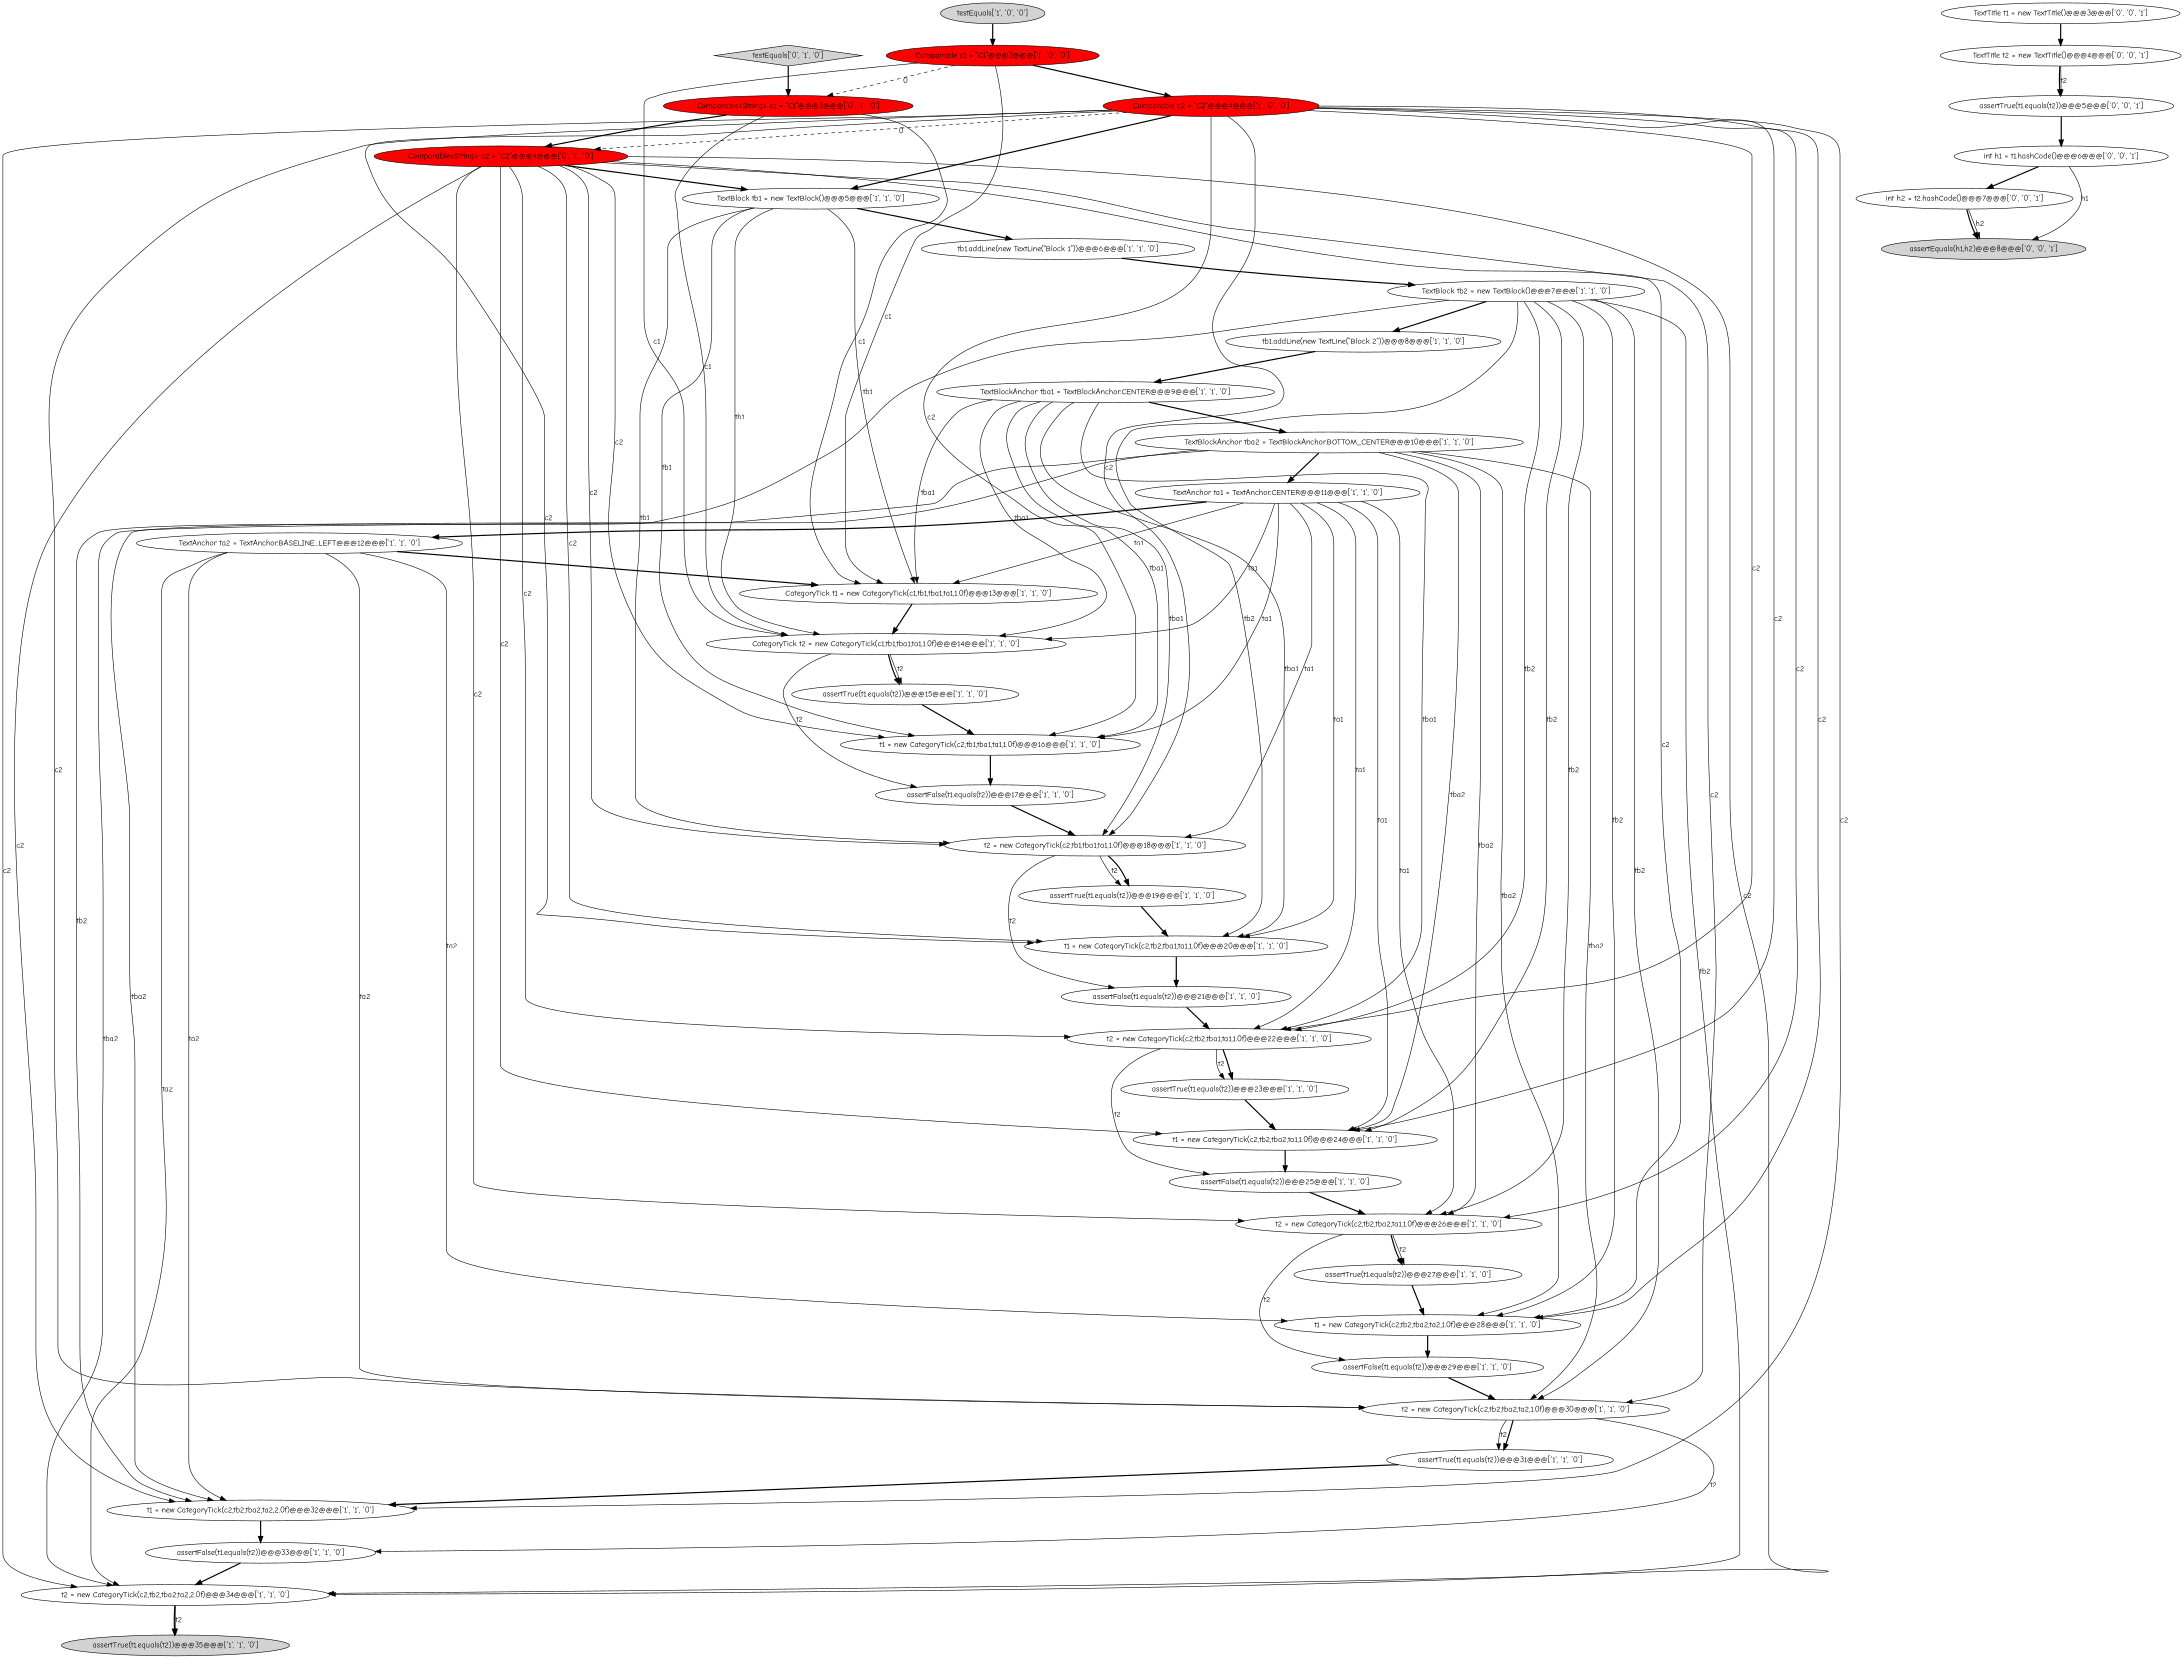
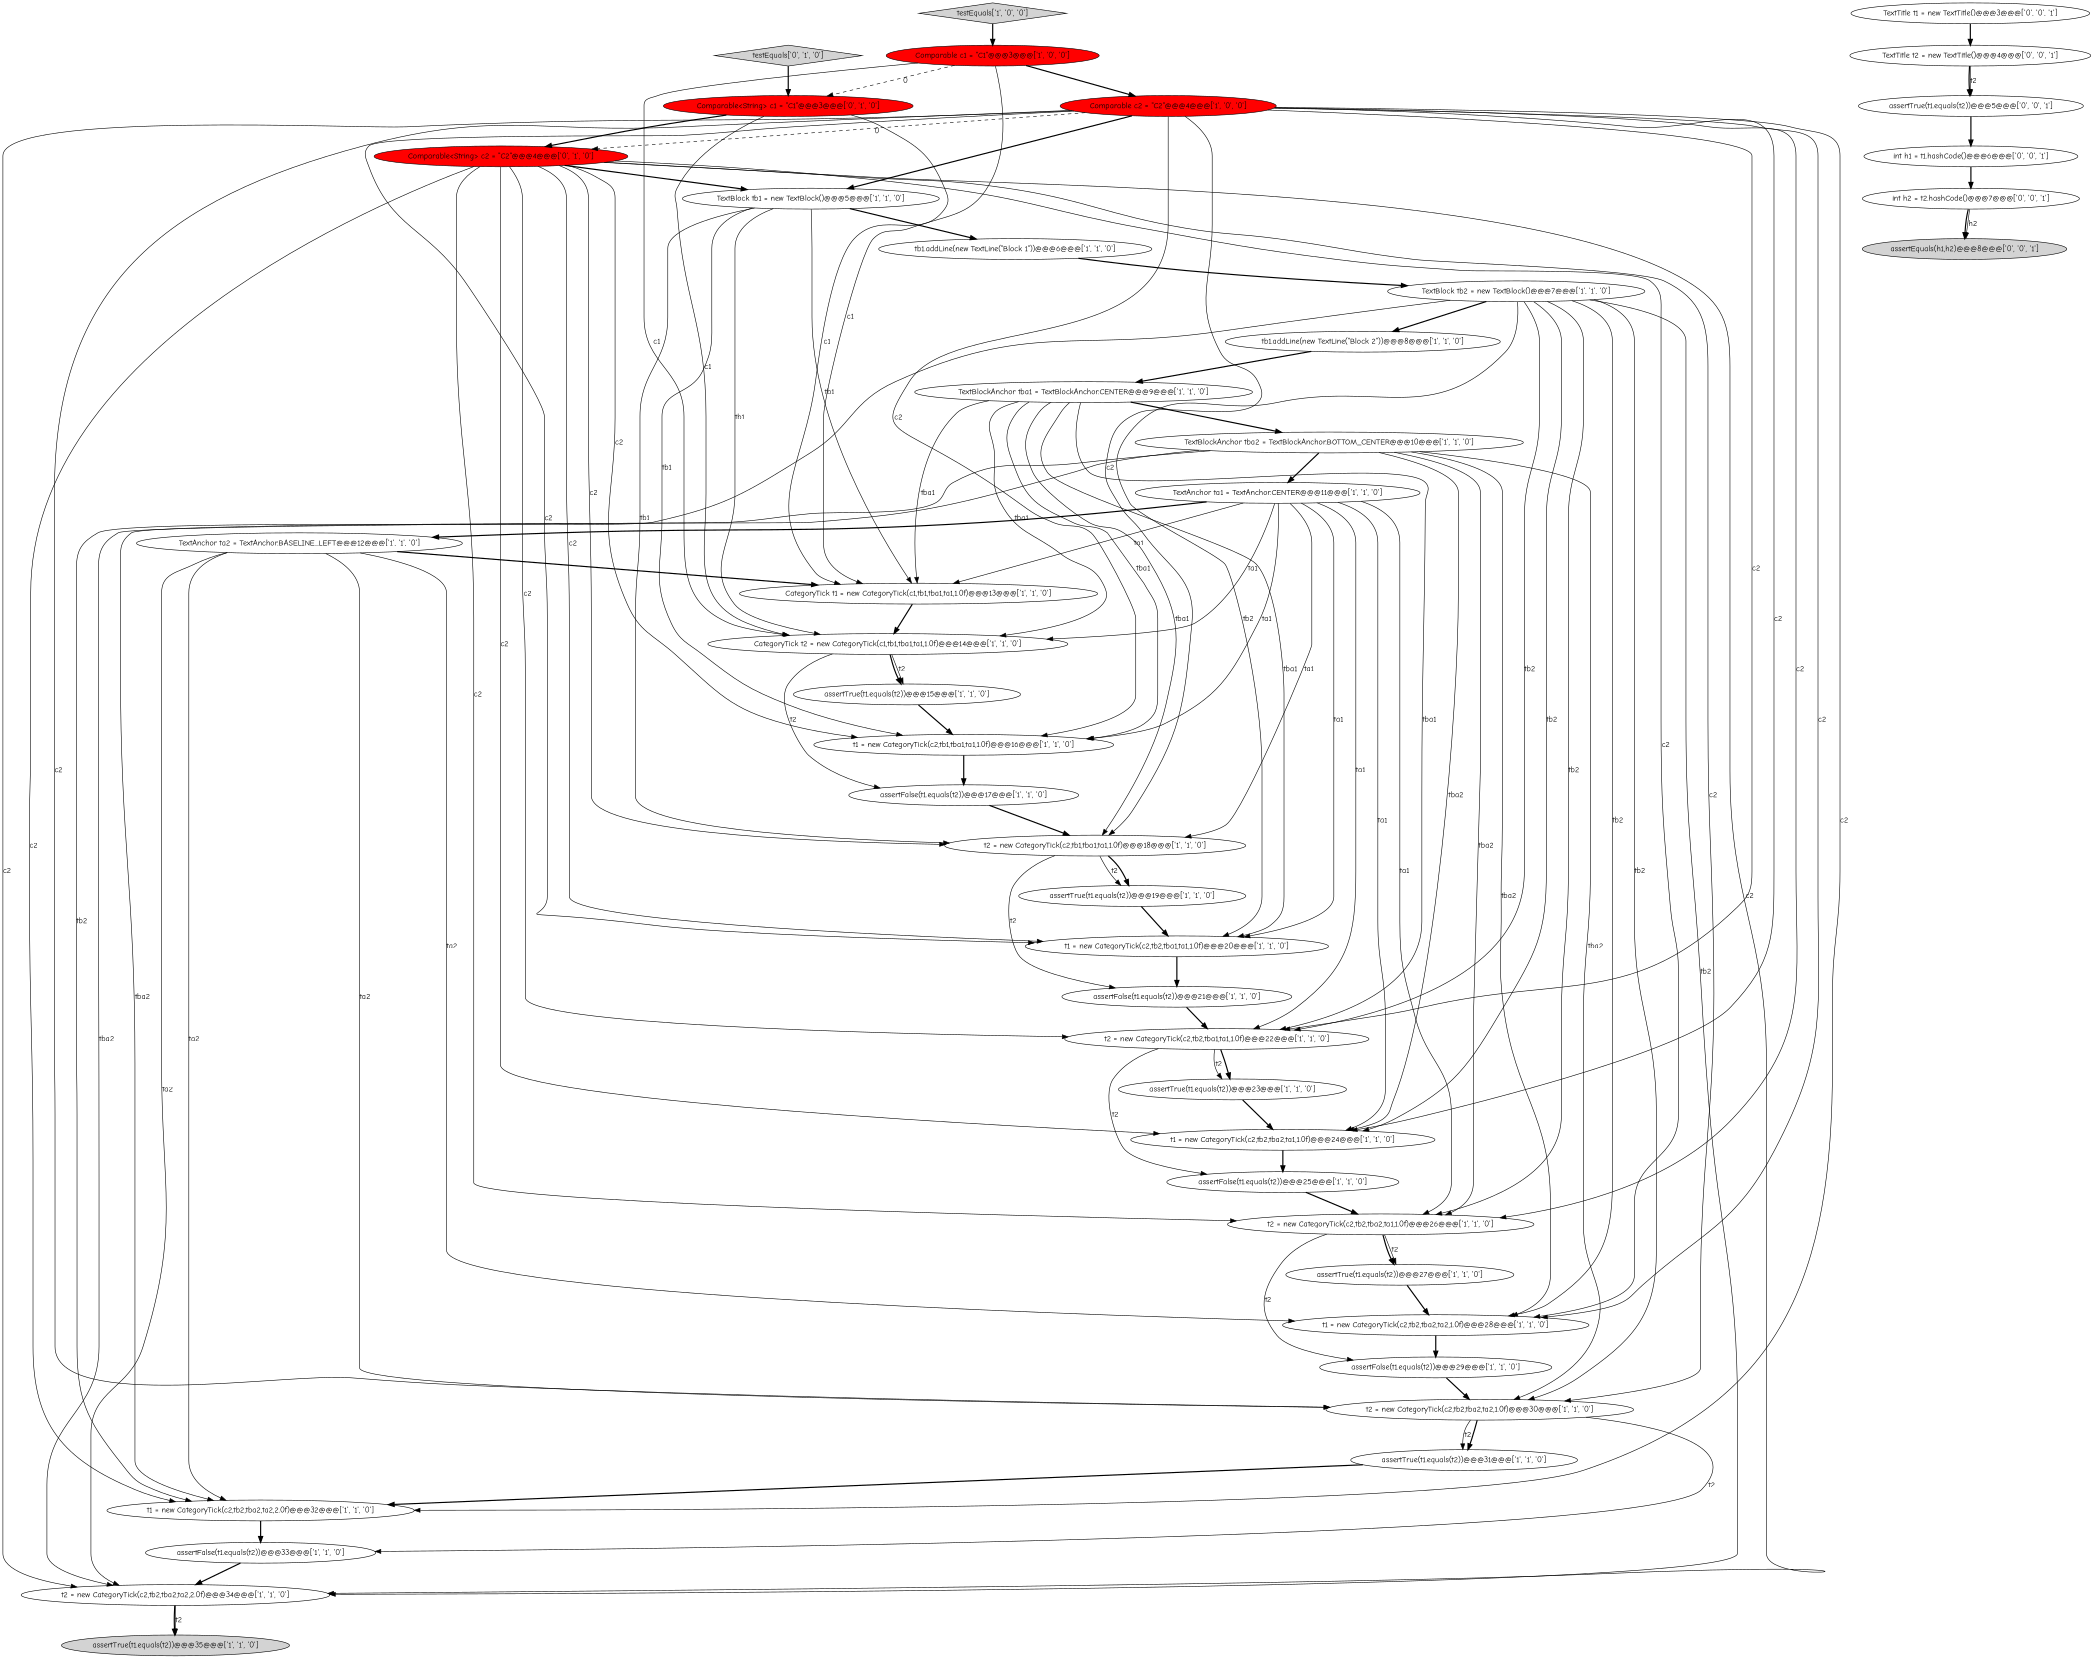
(993, 13) -> (993, 13)
(2077, 211) -> none
